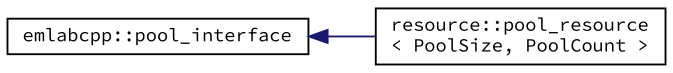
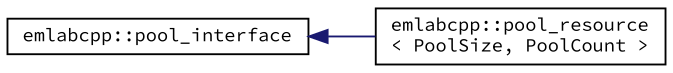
(521, 36) -> (521, 36)
